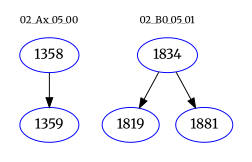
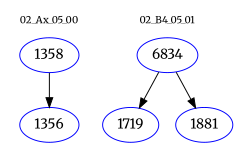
(167, 21) -> (167, 21)
(167, 55) -> (167, 55)
(49, 125) -> (49, 125)
(131, 125) -> (131, 125)
